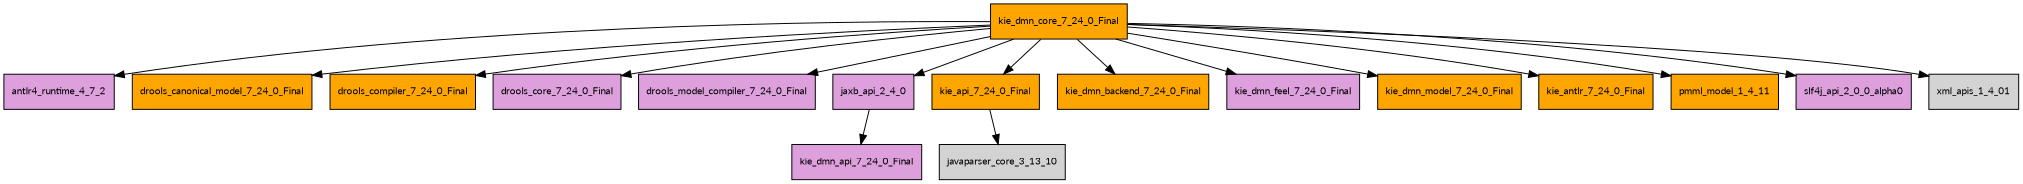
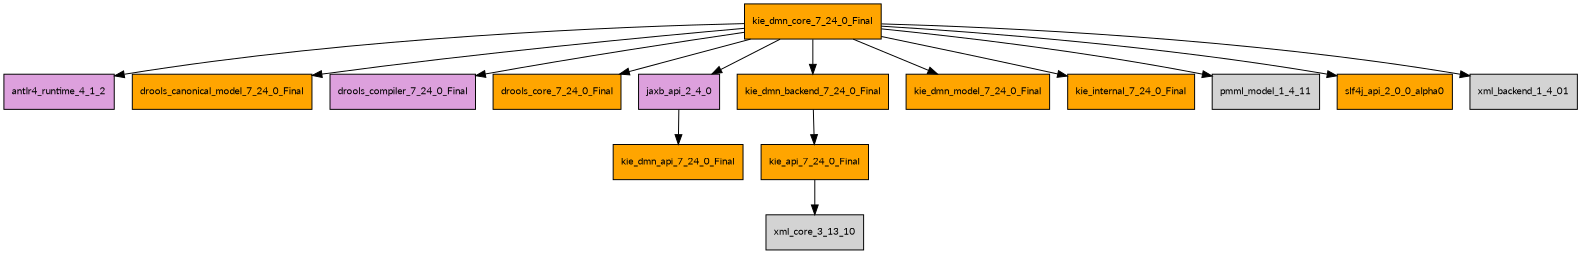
(1026, 53) -> (814, 122)
(59, 92) -> (59, 92)
(403, 92) -> (403, 92)
(557, 92) -> (557, 92)
(727, 92) -> none
(1293, 92) -> none
(1596, 92) -> (1131, 92)
(1725, 92) -> (1266, 92)
(1854, 92) -> (1395, 92)
(1974, 92) -> (1524, 92)
(857, 162) -> (678, 162)
(1002, 162) -> (815, 232)
